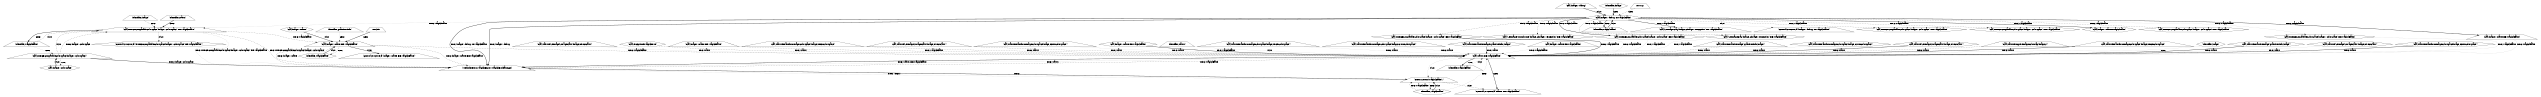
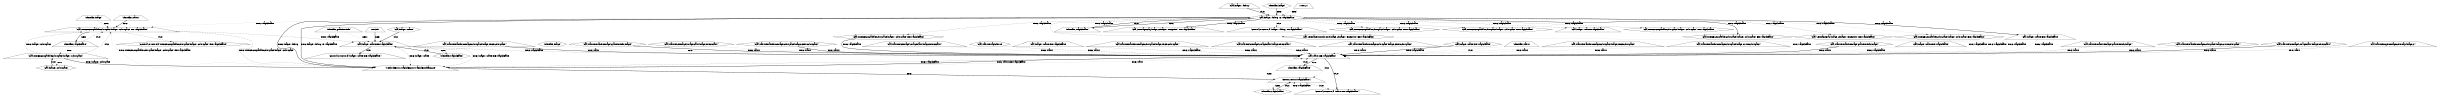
(1865, 21) -> (1433, 22)
(2109, 30) -> (1588, 30)
(643, 44) -> (990, 44)
(1017, 74) -> (909, 74)
(1496, 74) -> (1337, 74)
(969, 76) -> none
